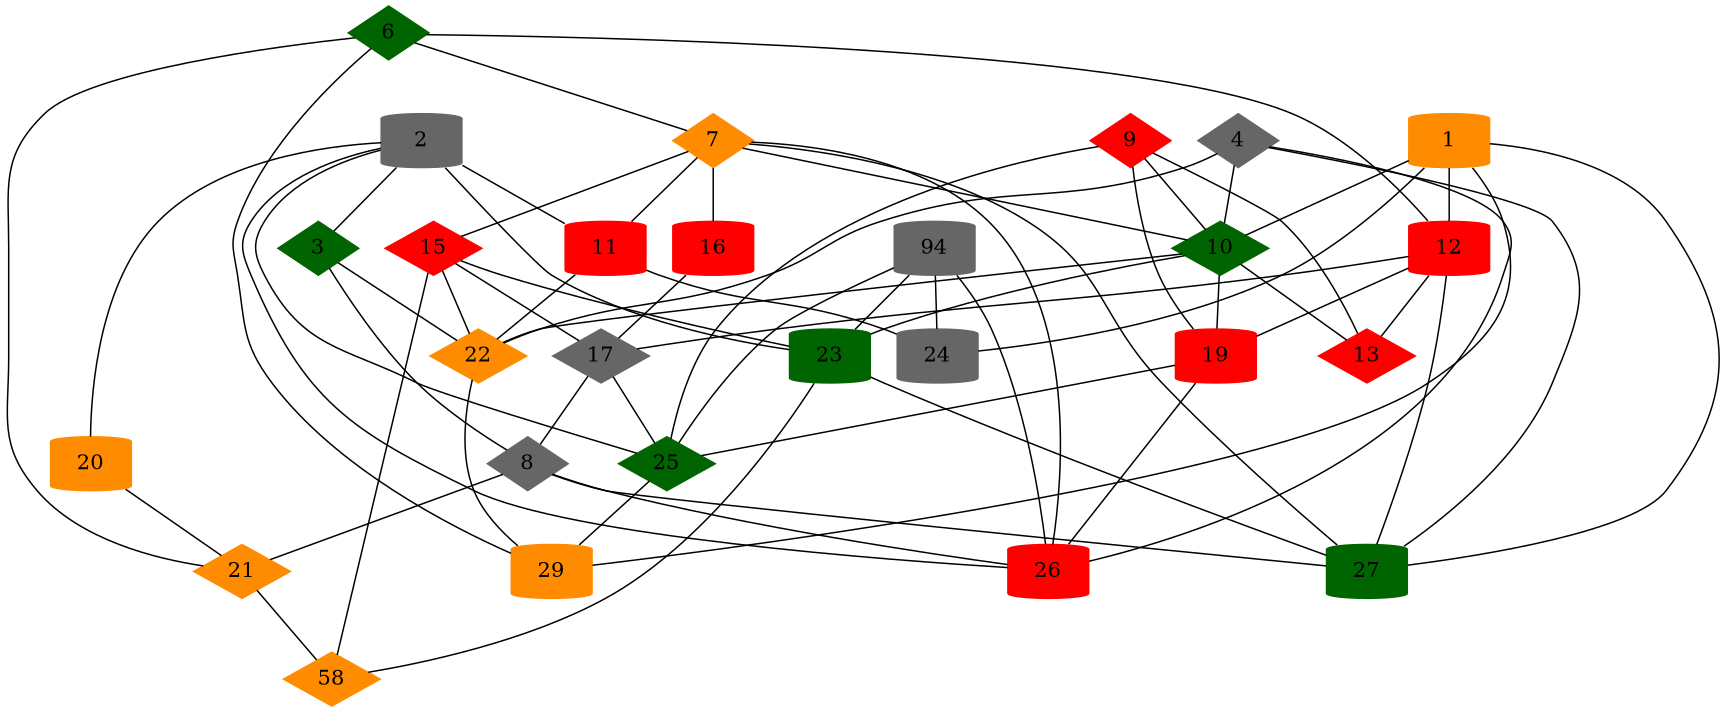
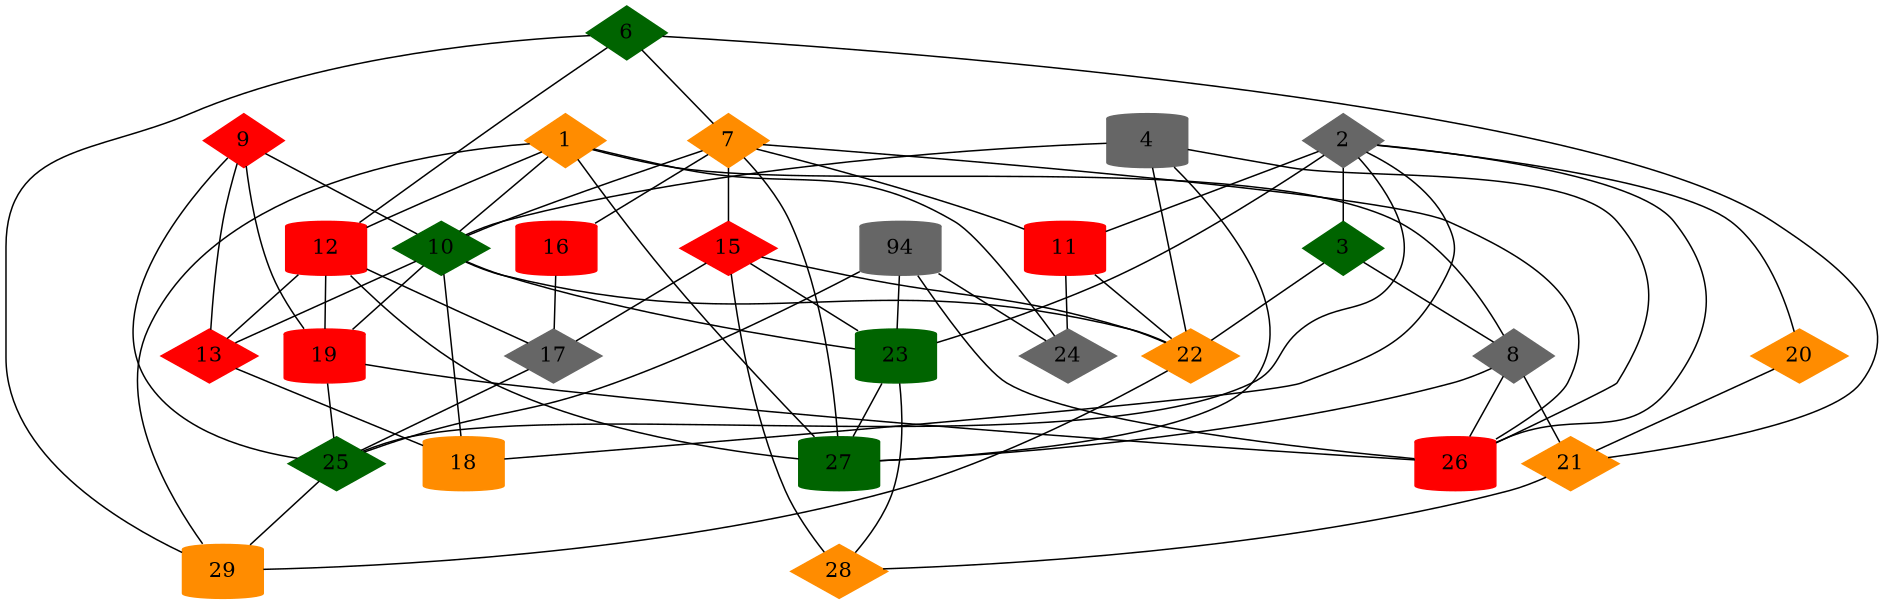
(422, 141) -> (1343, 141)
(1238, 141) -> (1147, 141)
(1449, 141) -> (565, 141)
(938, 356) -> (1068, 356)
(564, 410) -> (1027, 177)
(91, 464) -> (1799, 356)
none -> (464, 464)
(332, 679) -> (839, 571)
